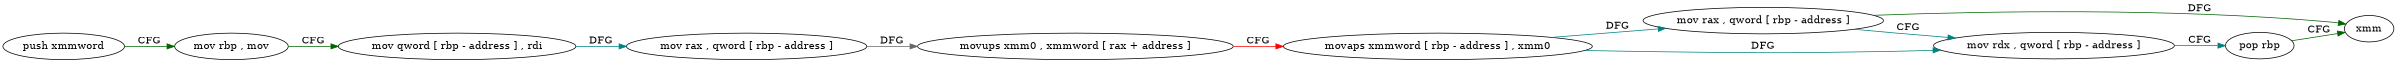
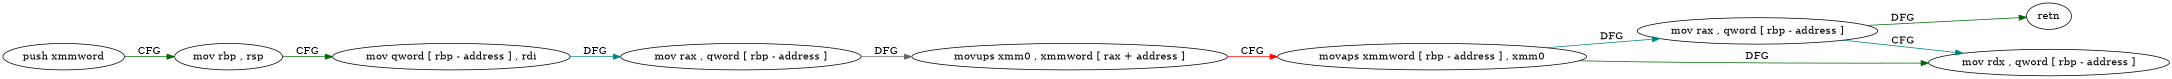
(2369, 29) -> (2049, 16)
(231, 46) -> (229, 57)
(2260, 46) -> none
(1759, 53) -> (1750, 63)
